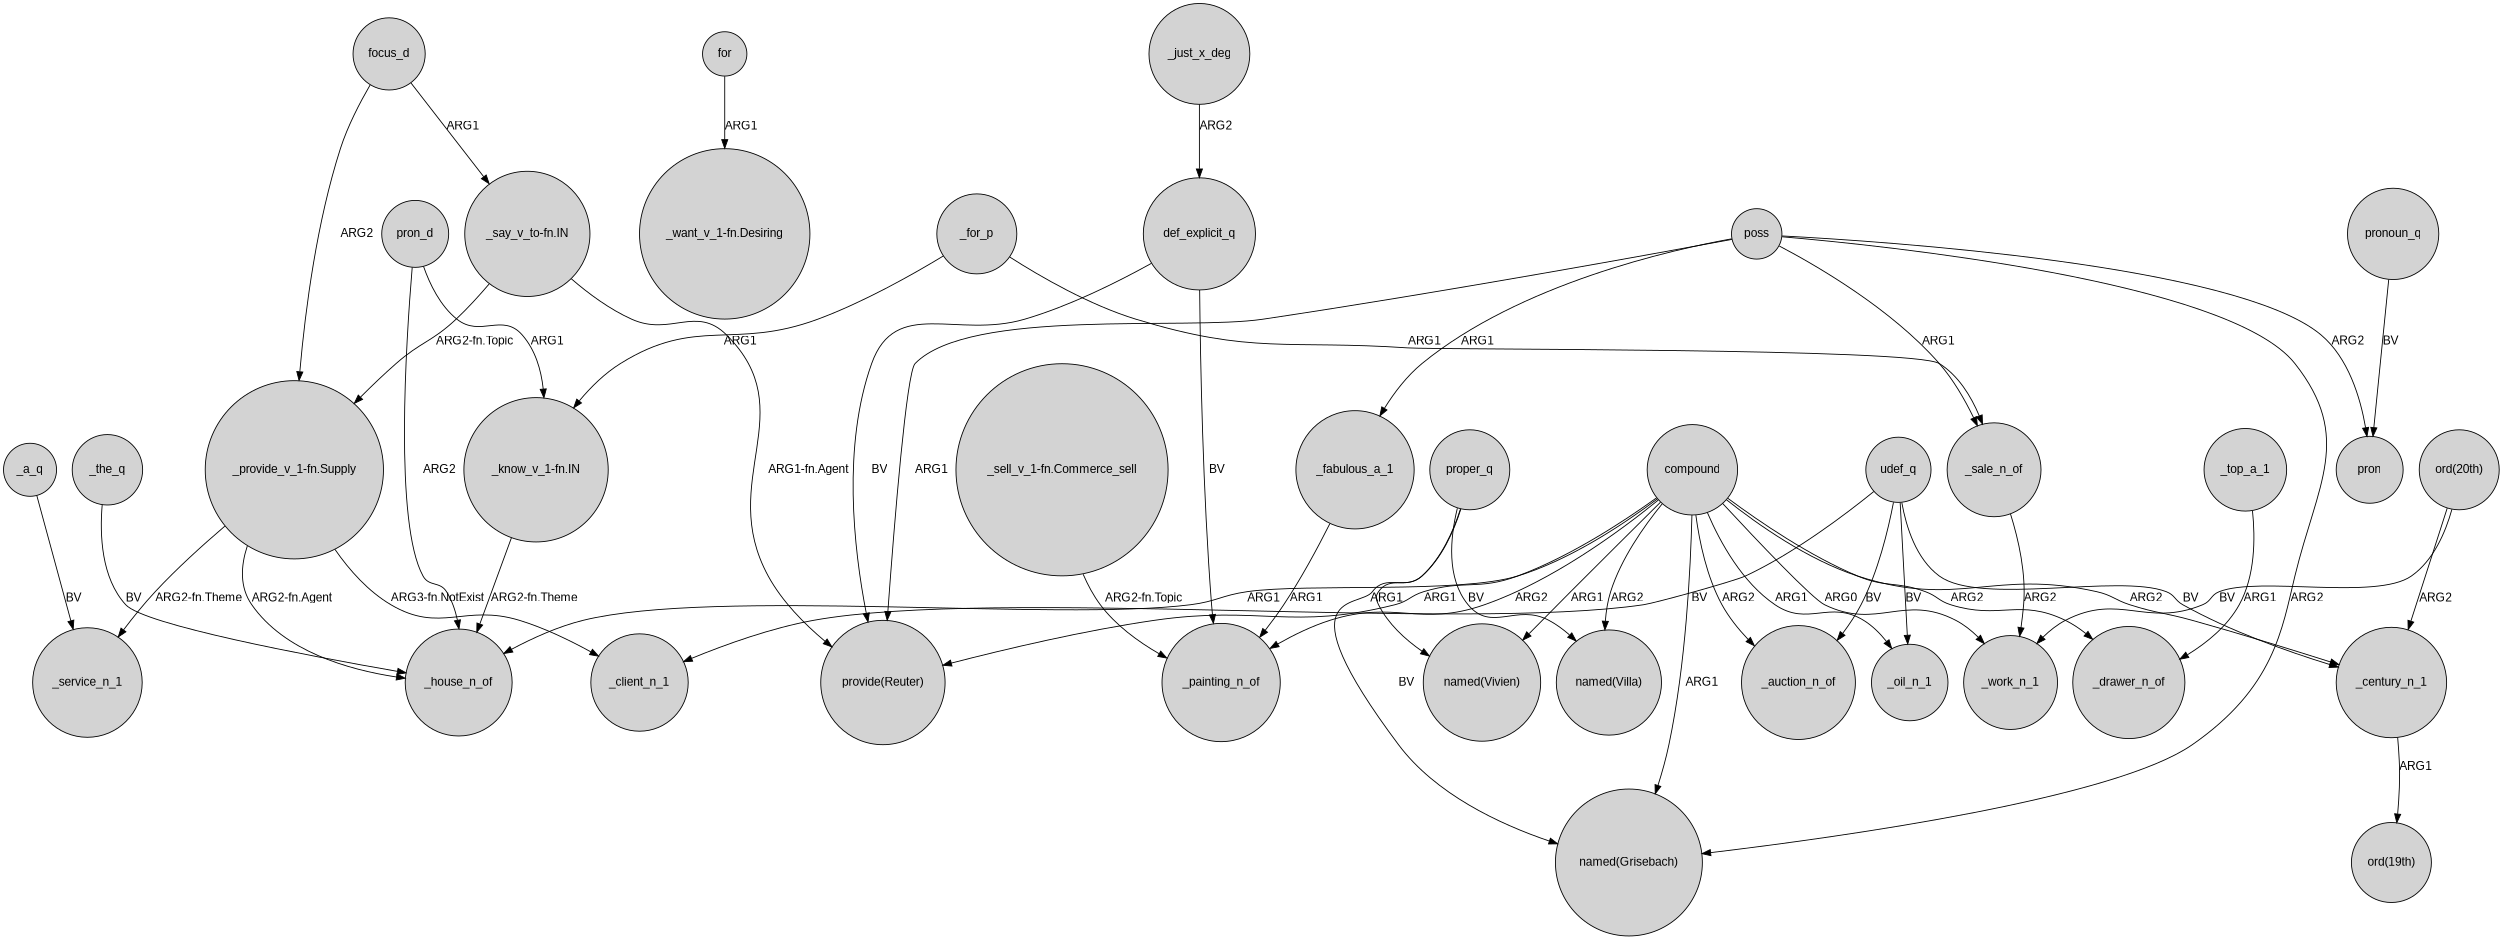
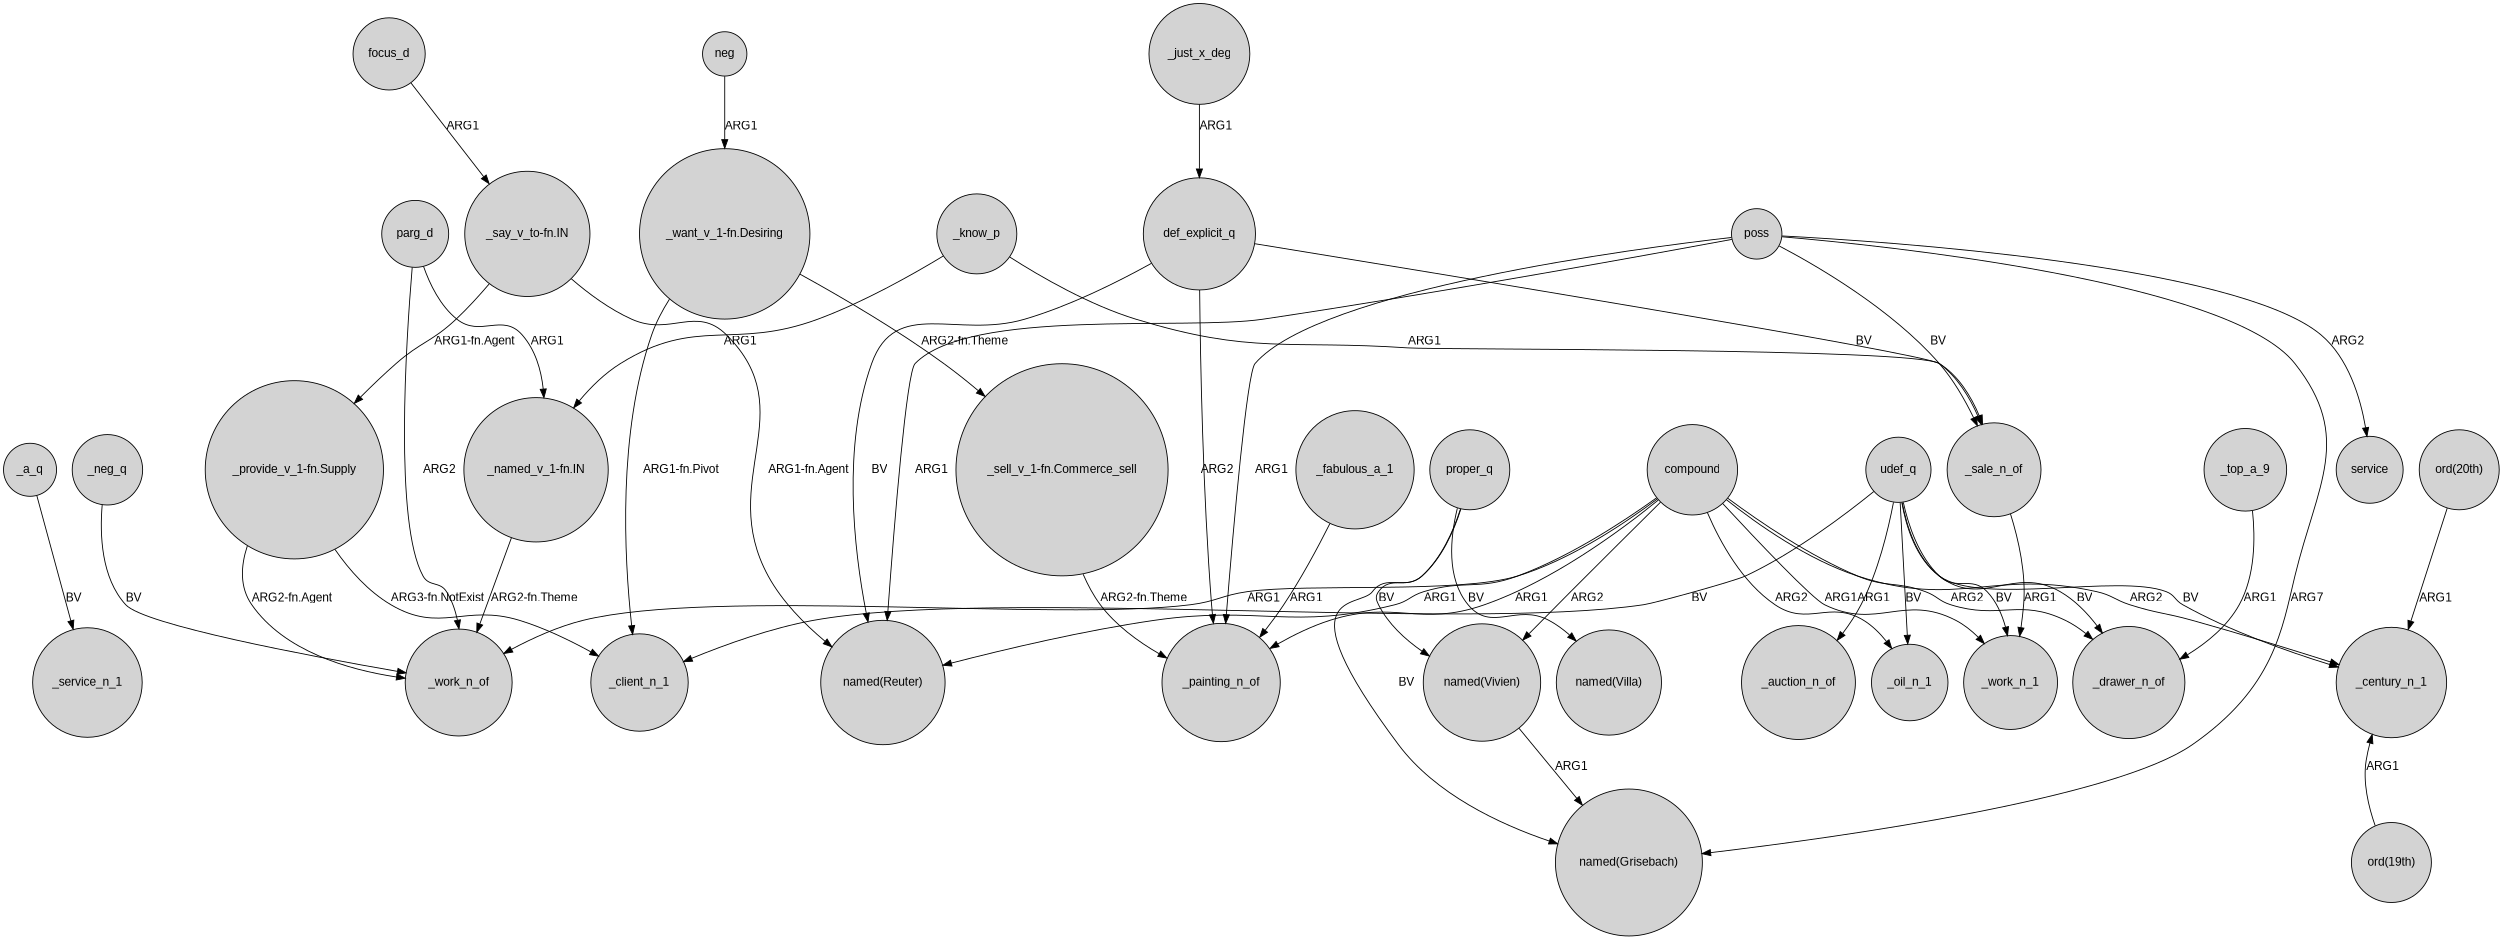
(725, 54) -> (725, 54)
(1216, 126) -> (1216, 126)
(321, 224) -> none
(415, 234) -> (415, 234)
(977, 234) -> (977, 234)
(2393, 234) -> none
(1542, 294) -> (1345, 313)
none -> (1630, 306)
none -> (887, 325)
(475, 341) -> (475, 341)
(1938, 341) -> (1938, 341)
none -> (628, 459)
(107, 470) -> (107, 470)
(536, 470) -> (536, 470)
(1217, 470) -> (1217, 470)
(2245, 470) -> (2245, 470)
(2370, 470) -> (2370, 470)
(1625, 559) -> none
(171, 575) -> none
(1711, 579) -> none
(2261, 586) -> (1943, 579)
none -> (1983, 589)
(1144, 598) -> (1144, 598)
(1387, 598) -> (1387, 598)
(1532, 598) -> (1532, 598)
(1587, 598) -> (1587, 598)
(1791, 598) -> (1791, 598)
(1841, 598) -> (1841, 598)
(1874, 598) -> (1874, 598)
(2040, 598) -> (2040, 598)
(2307, 598) -> (2307, 598)
(2436, 598) -> (2436, 598)
(1683, 651) -> (1548, 763)
(459, 683) -> (459, 683)
(883, 683) -> (883, 683)
(2400, 776) -> (2366, 785)
